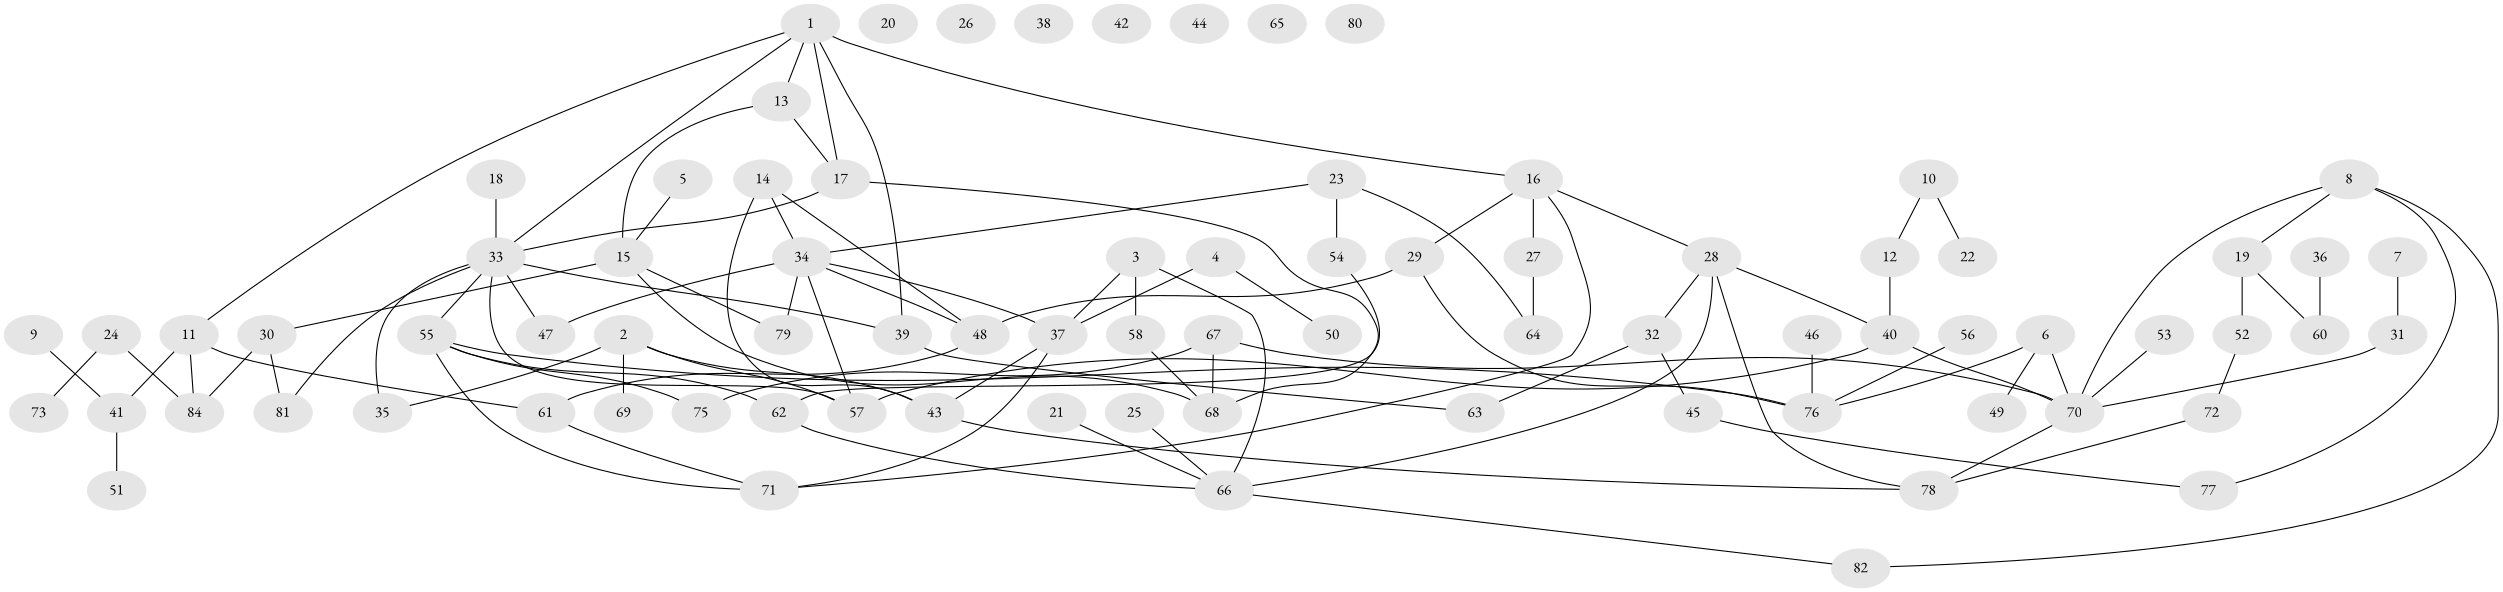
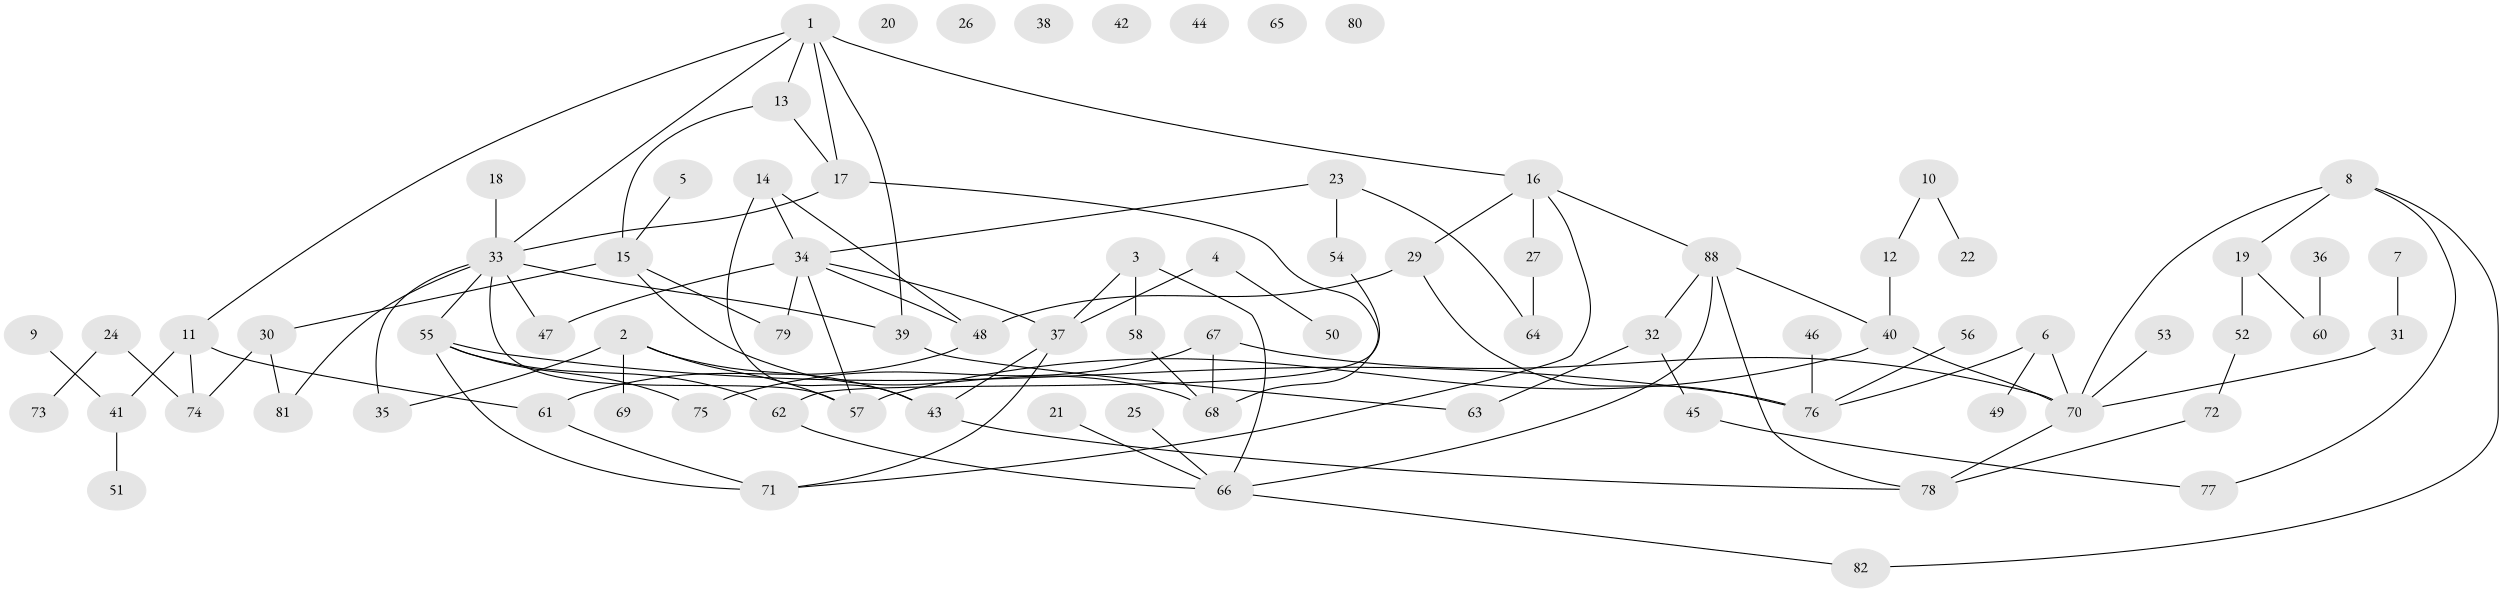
(1712, 257) -> (1712, 257)
(194, 413) -> (194, 413)
